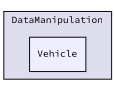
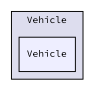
(58, 21) -> (47, 21)
